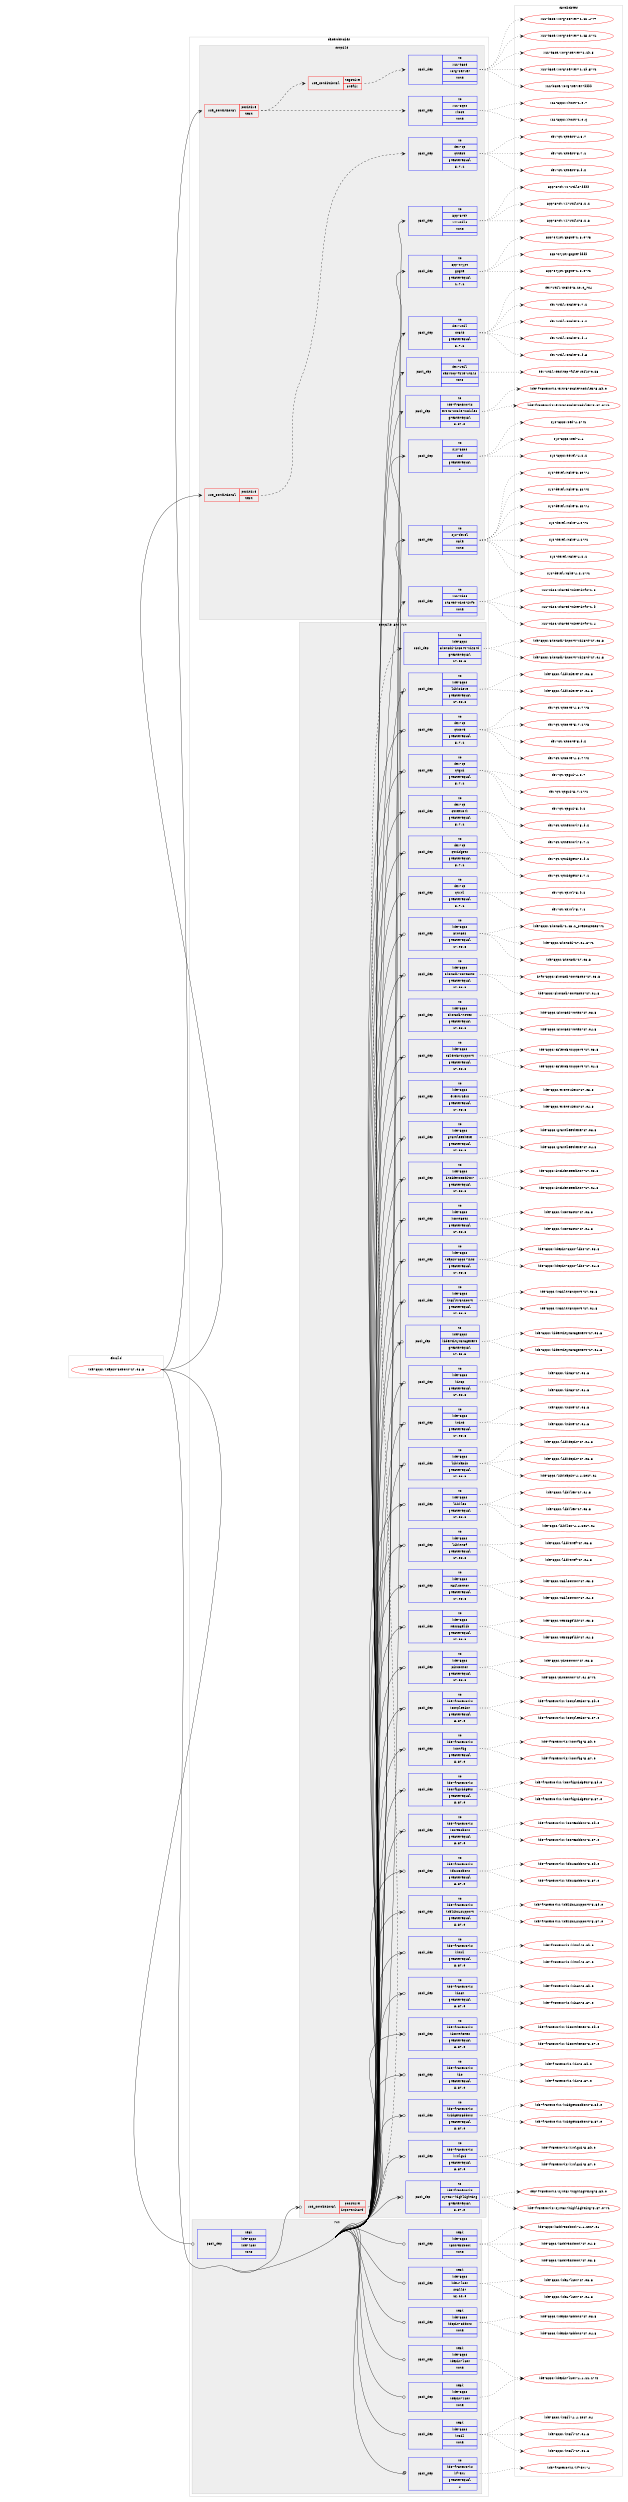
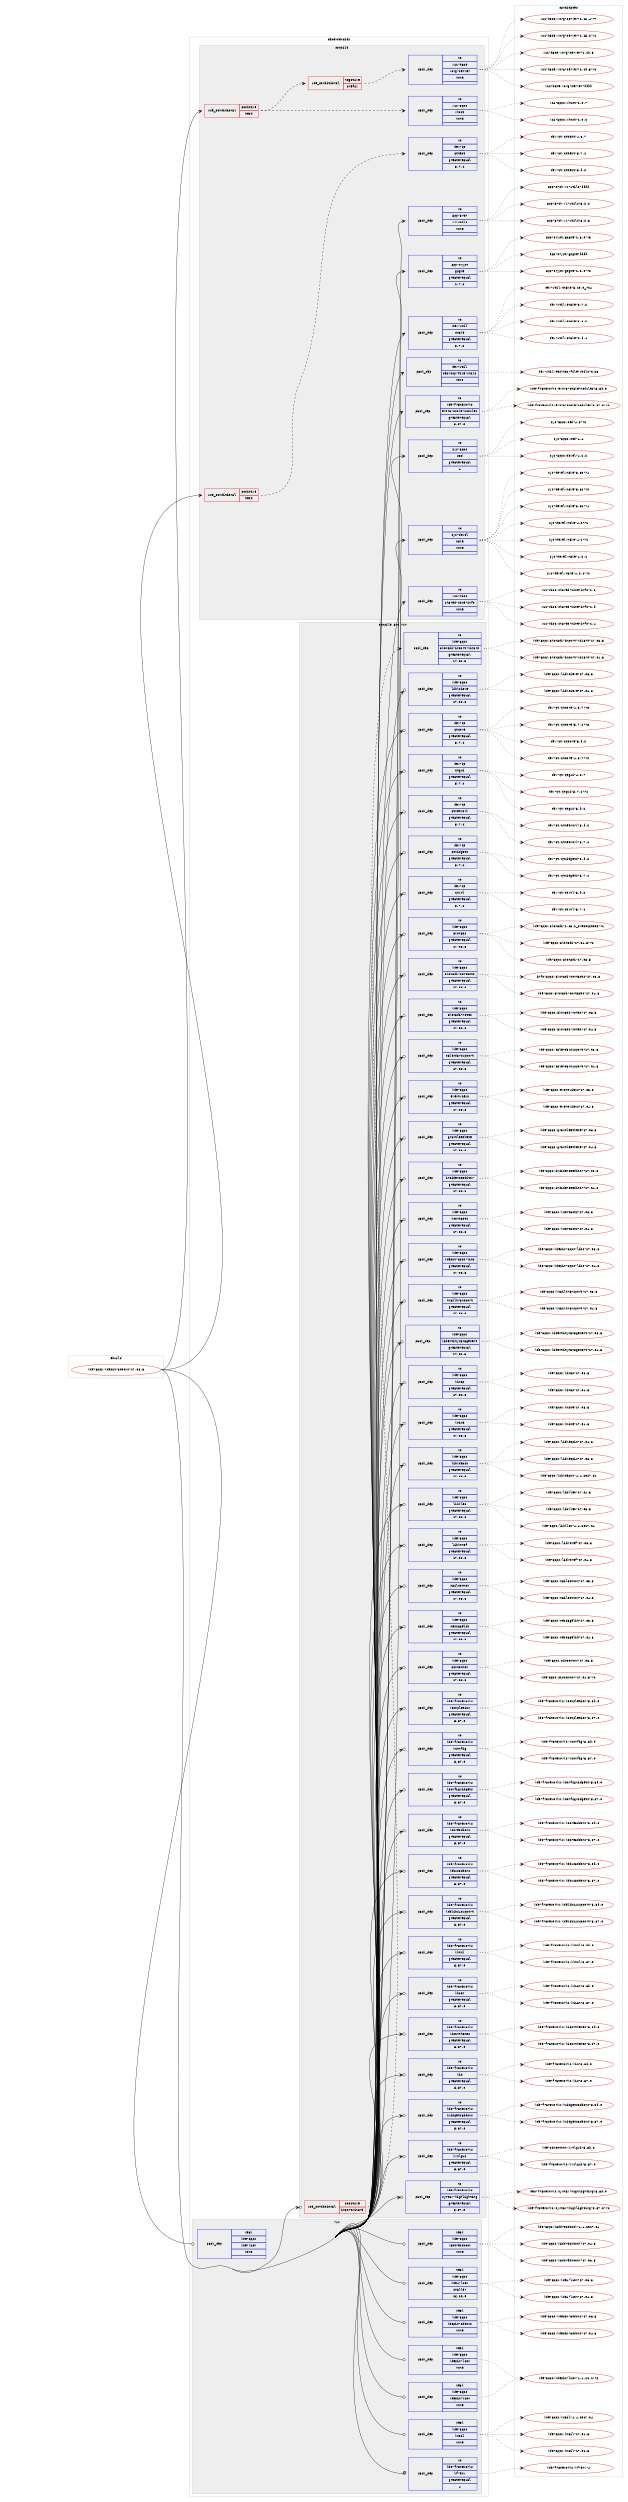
(569, 355) -> none
(569, 2148) -> (569, 2148)
